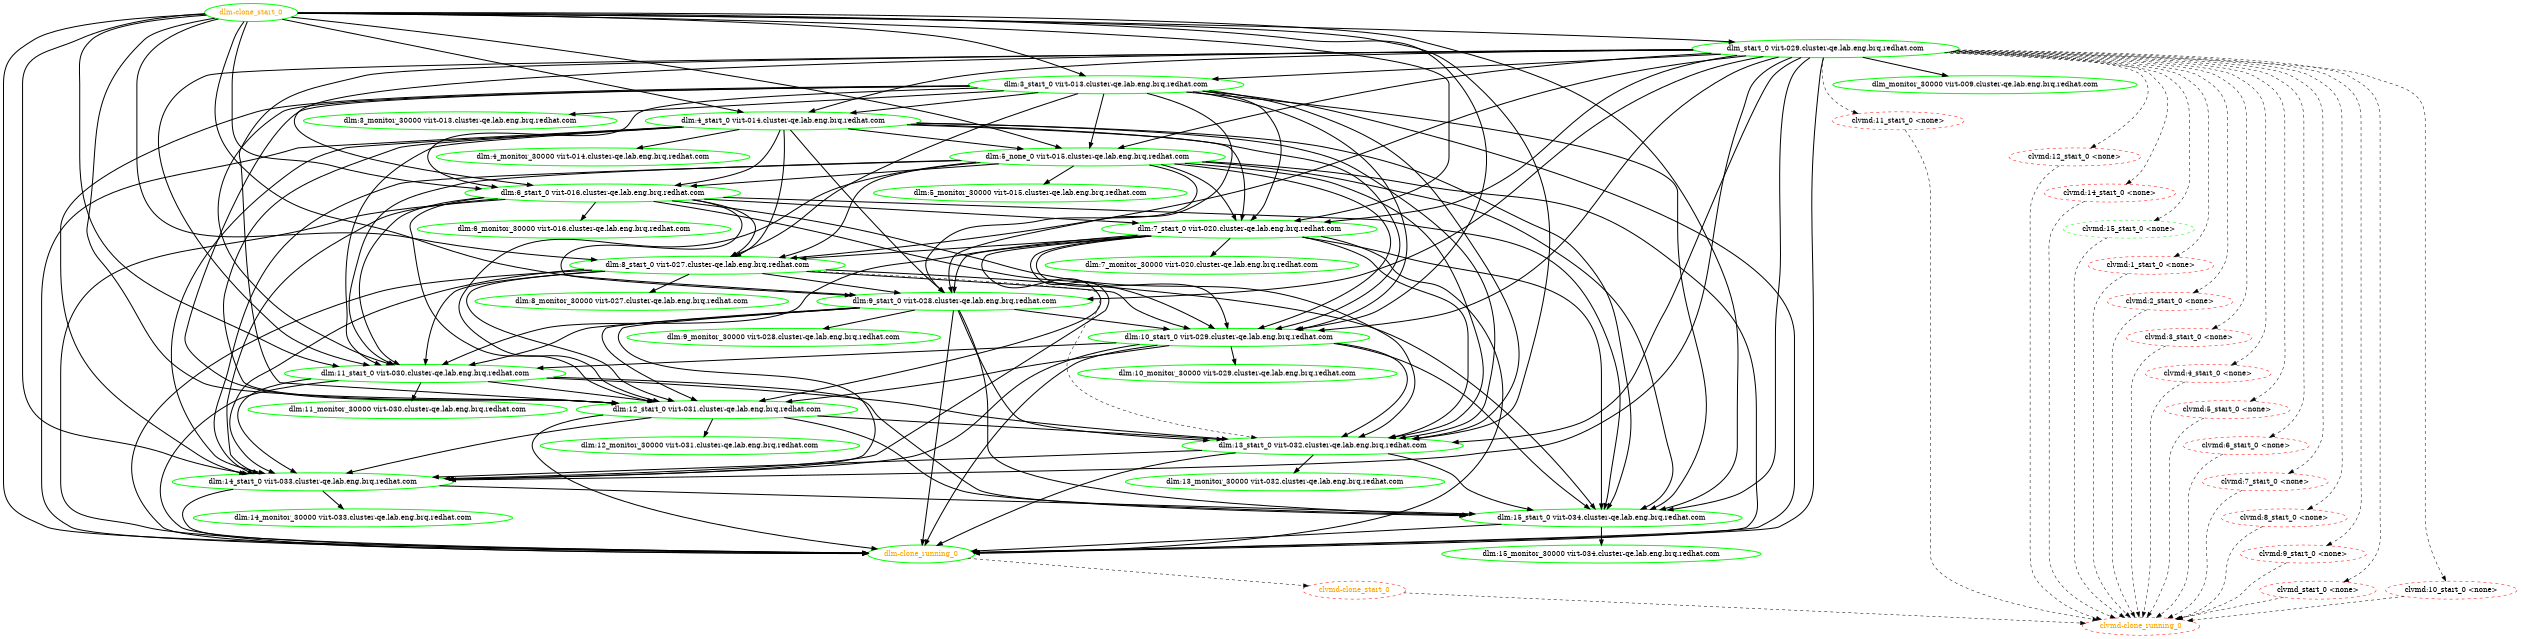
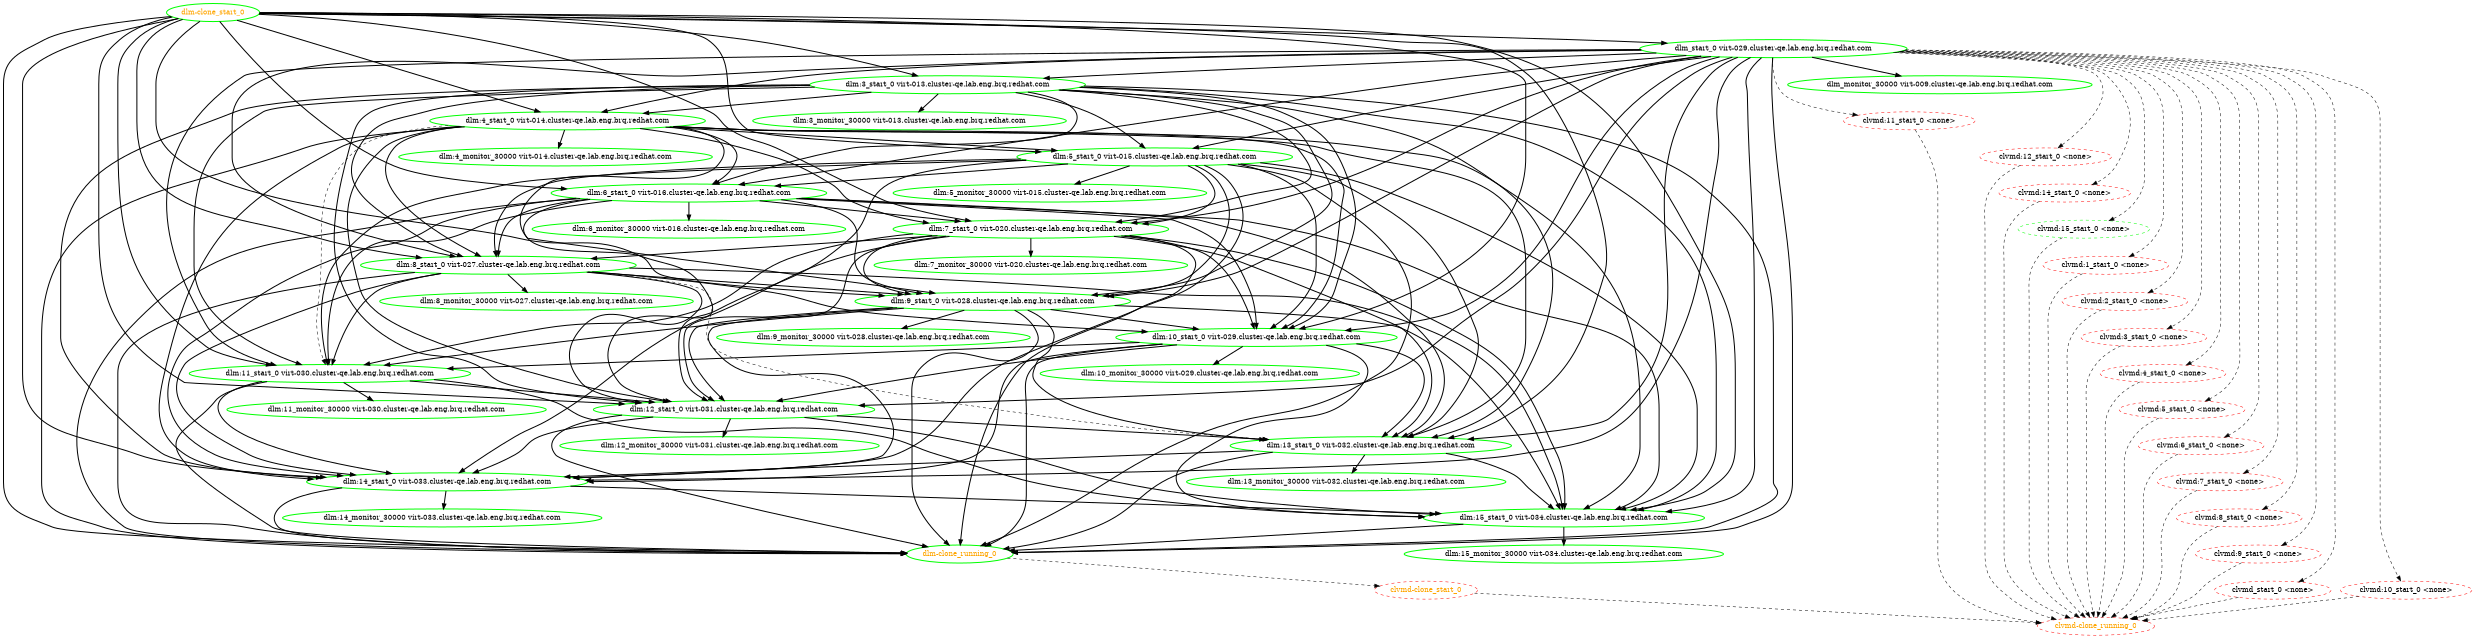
(415, 157) -> (324, 202)
(1088, 157) -> (1155, 157)
(885, 401) -> none
